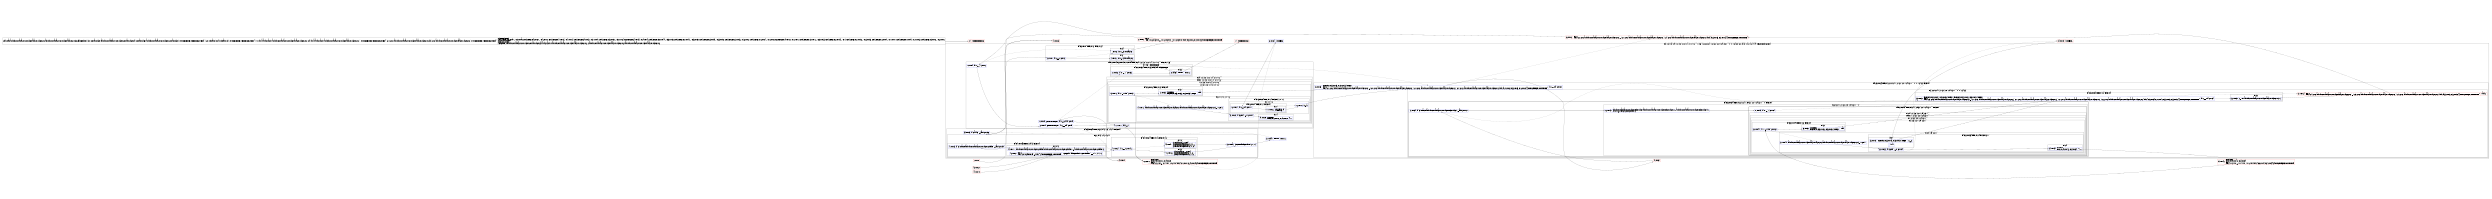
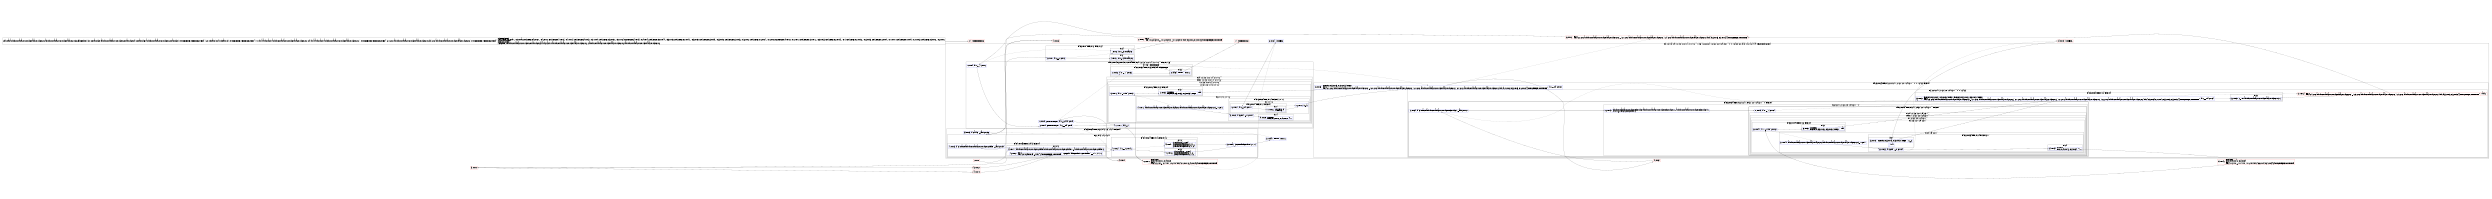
none -> (474, 168)
